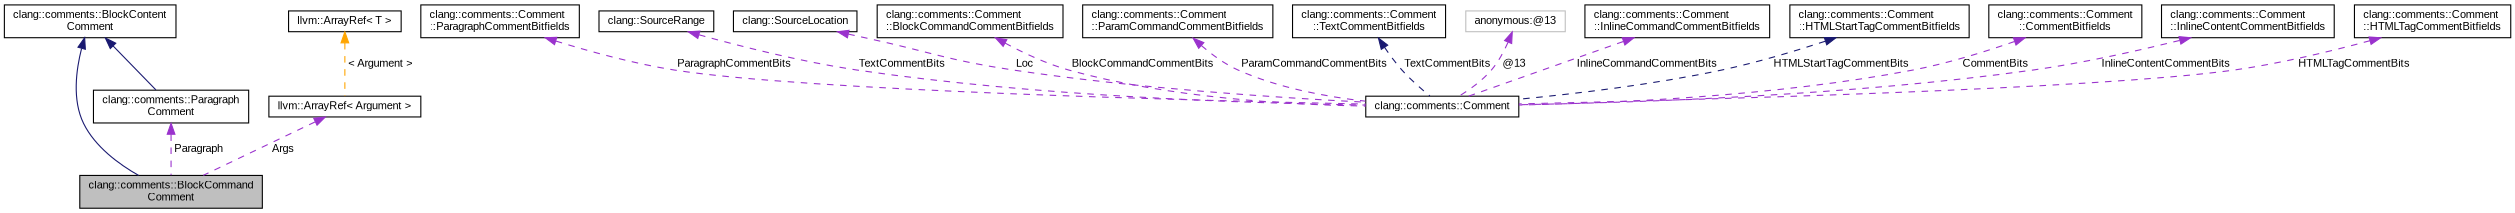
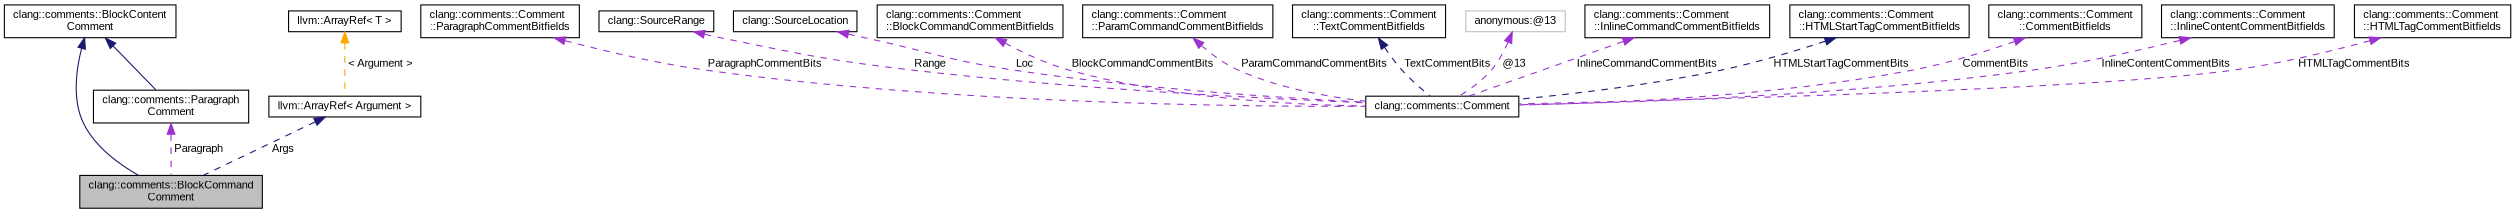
(901, 64) -> (929, 64)
(259, 149) -> (259, 149)
